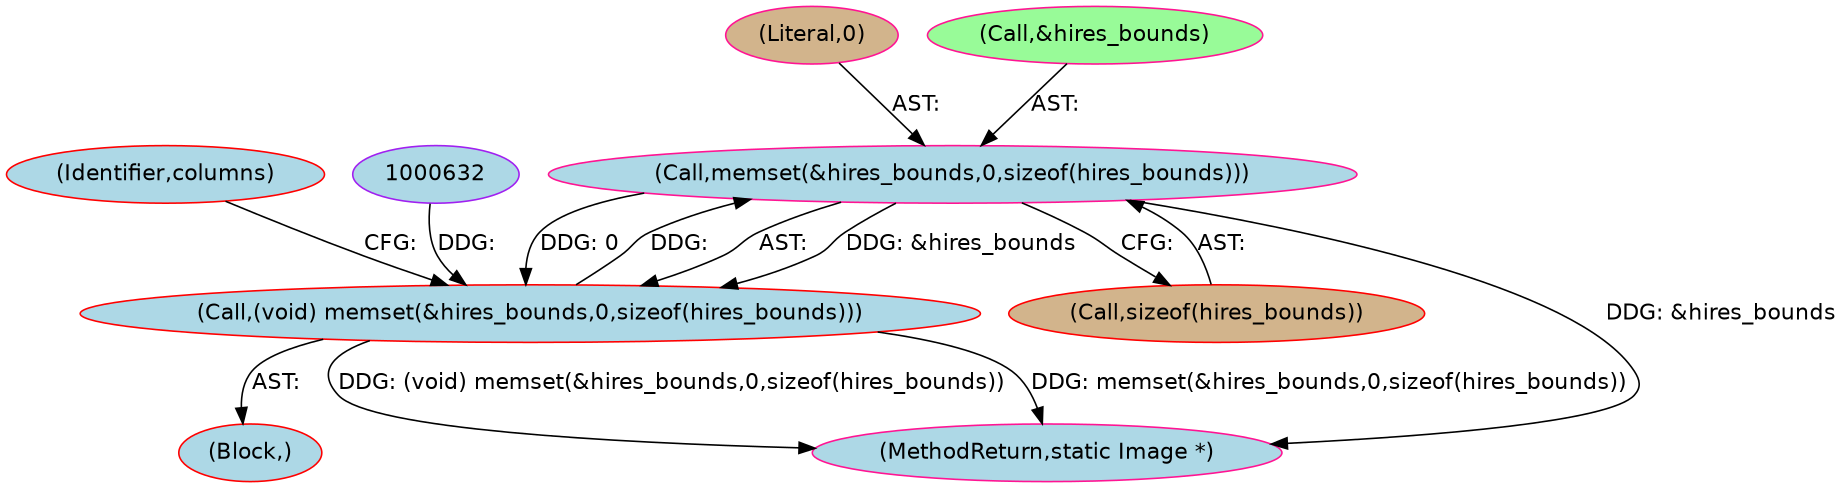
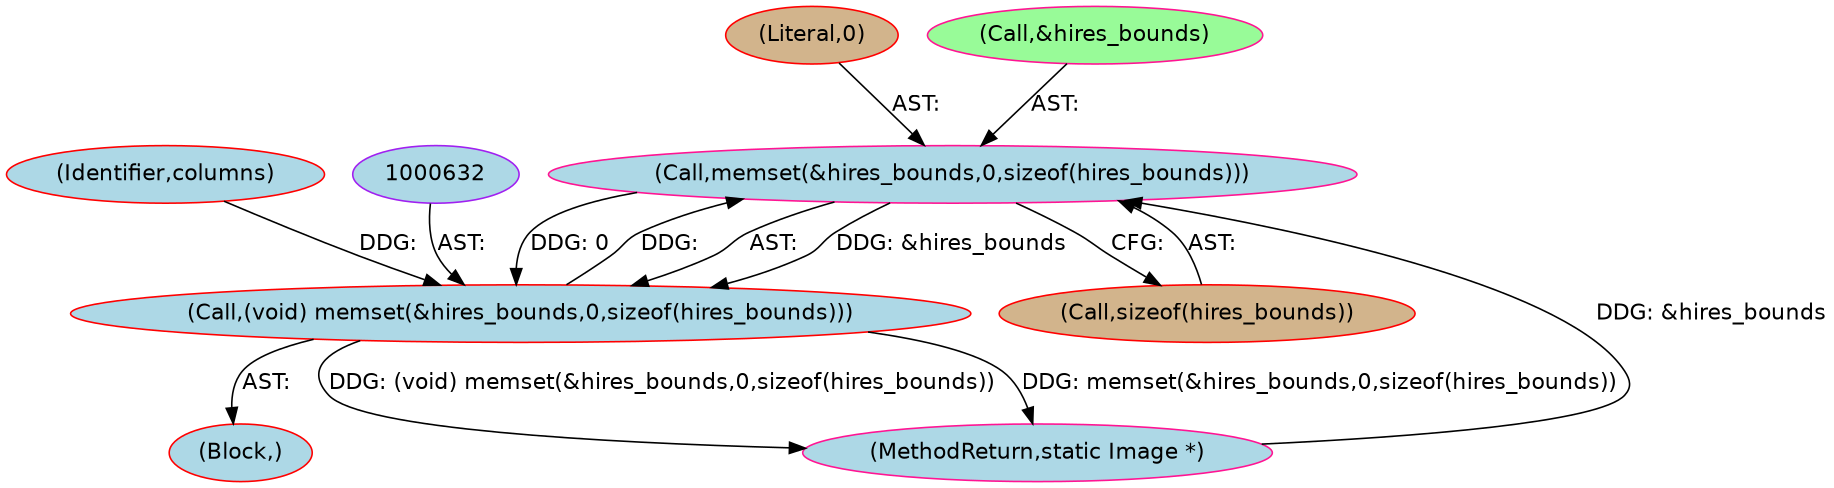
(812, 35) -> (812, 35)
(394, 244) -> (392, 244)
(470, 244) -> (466, 244)
(1572, 321) -> (1578, 331)
